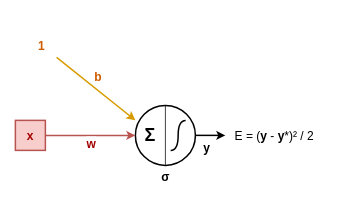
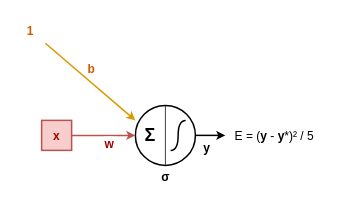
(42, 45) -> (30, 30)
(30, 135) -> (57, 135)
(275, 135) -> (275, 135)
